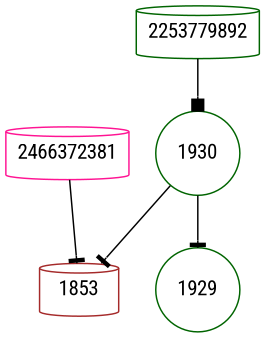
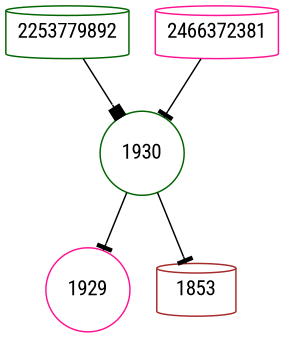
(73, 218) -> (184, 85)
(198, 290) -> (88, 290)
